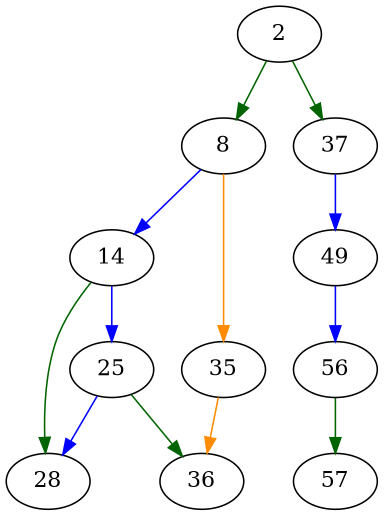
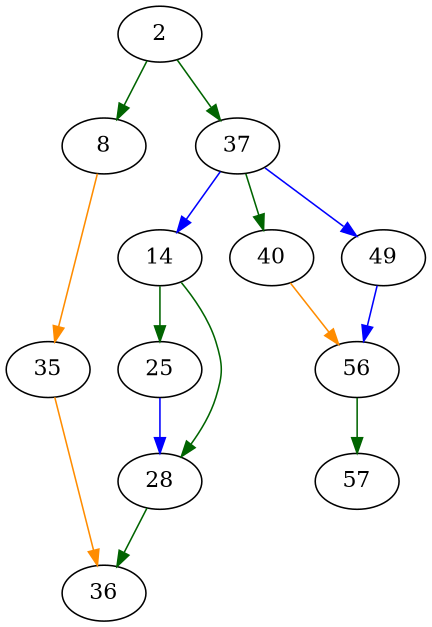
(173, 196) -> (203, 195)
none -> (272, 258)
(112, 306) -> (160, 306)
(152, 419) -> (136, 530)
